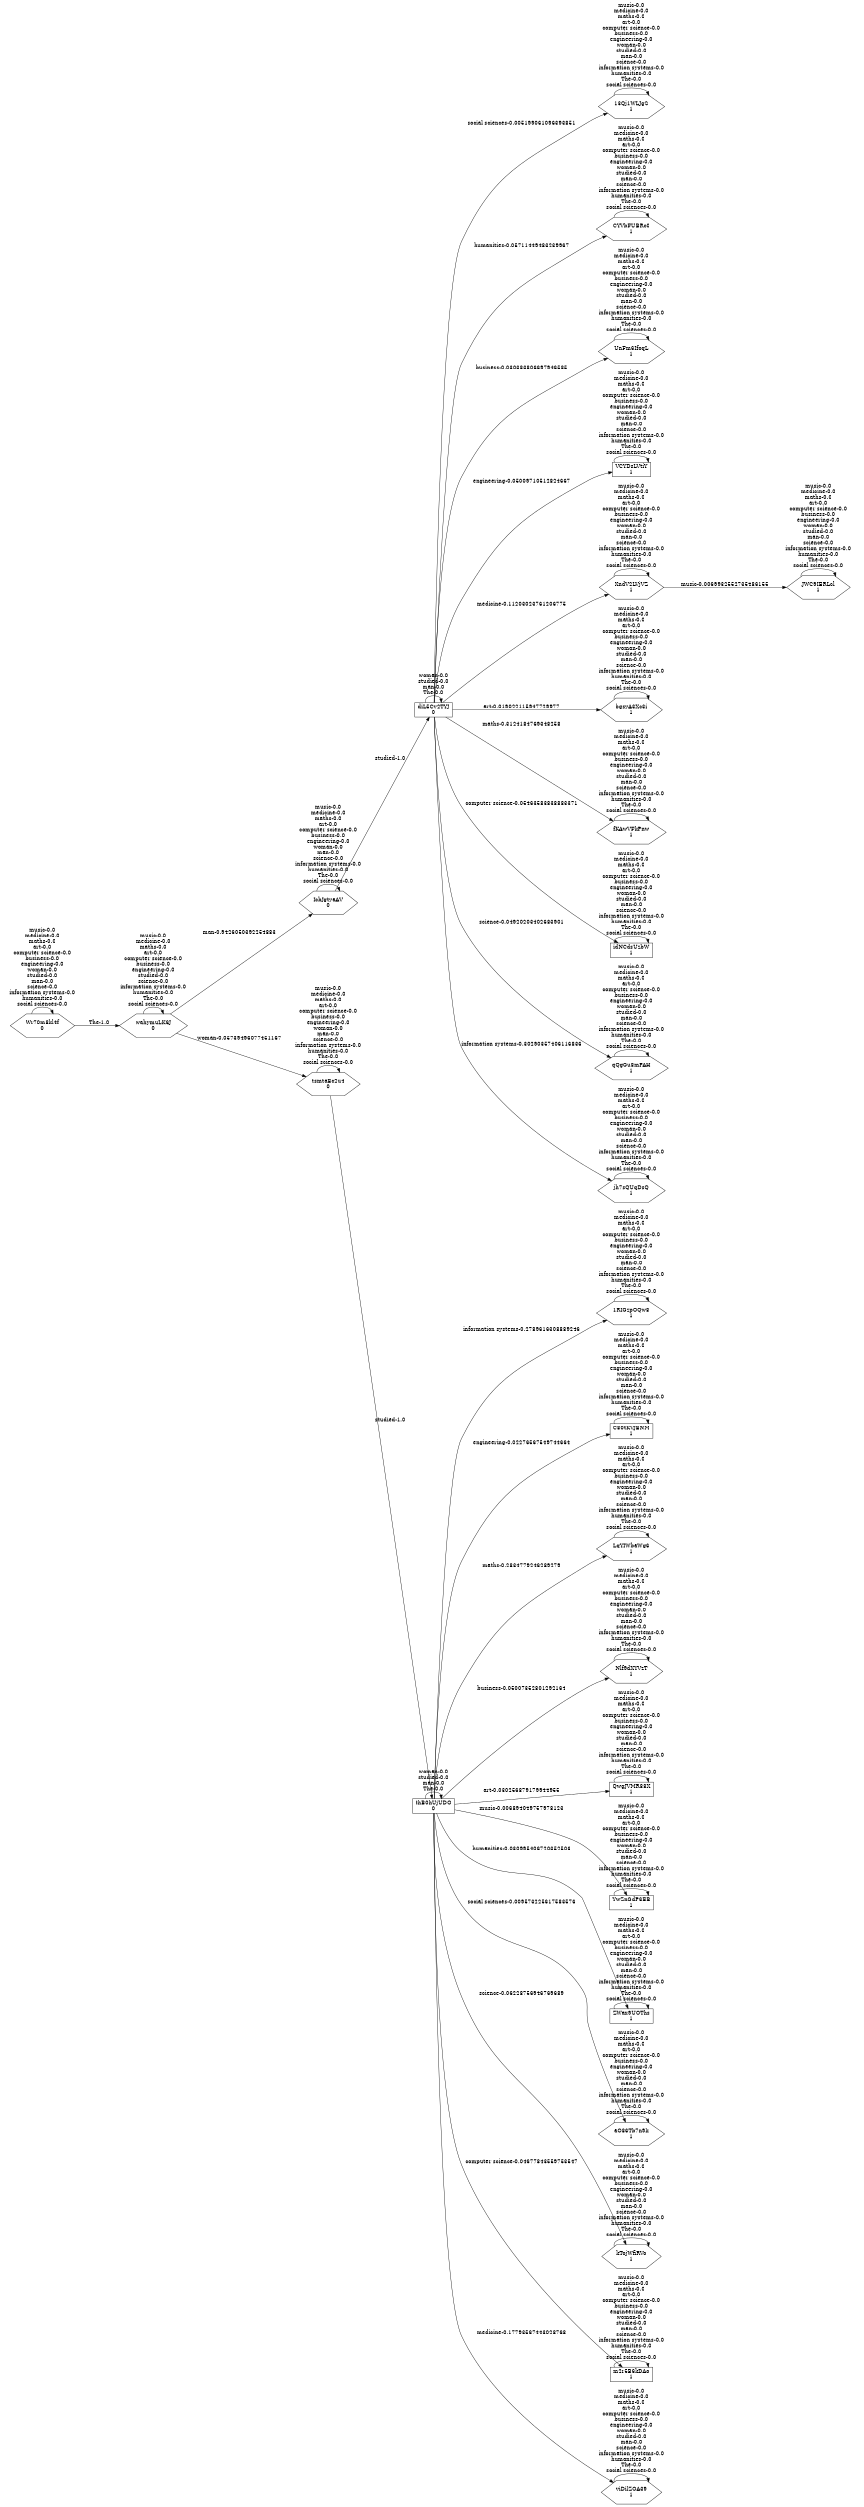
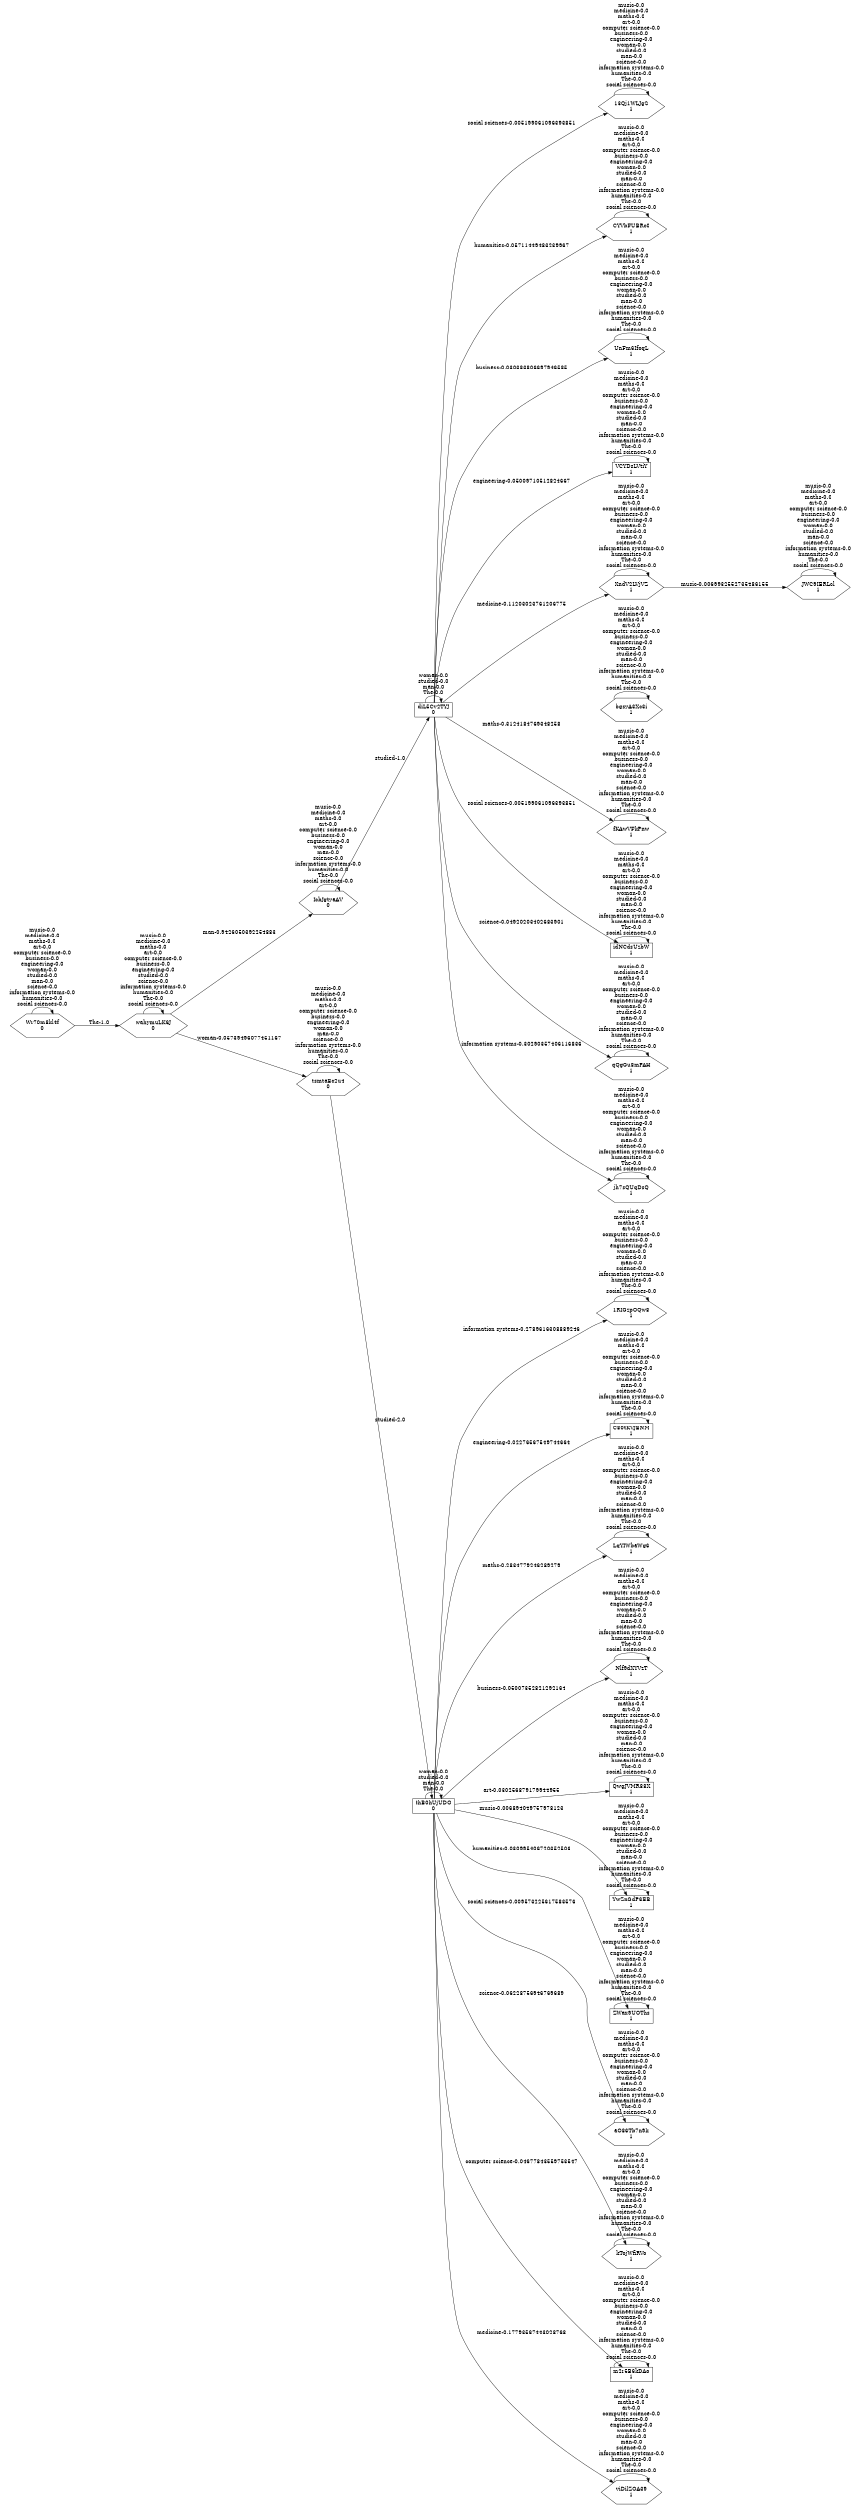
(525, 710) -> none
(522, 804) -> (522, 804)
(390, 1420) -> (390, 1420)
(522, 1689) -> (522, 1689)
